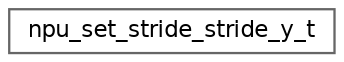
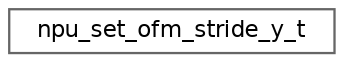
(172, 31) -> (172, 31)
